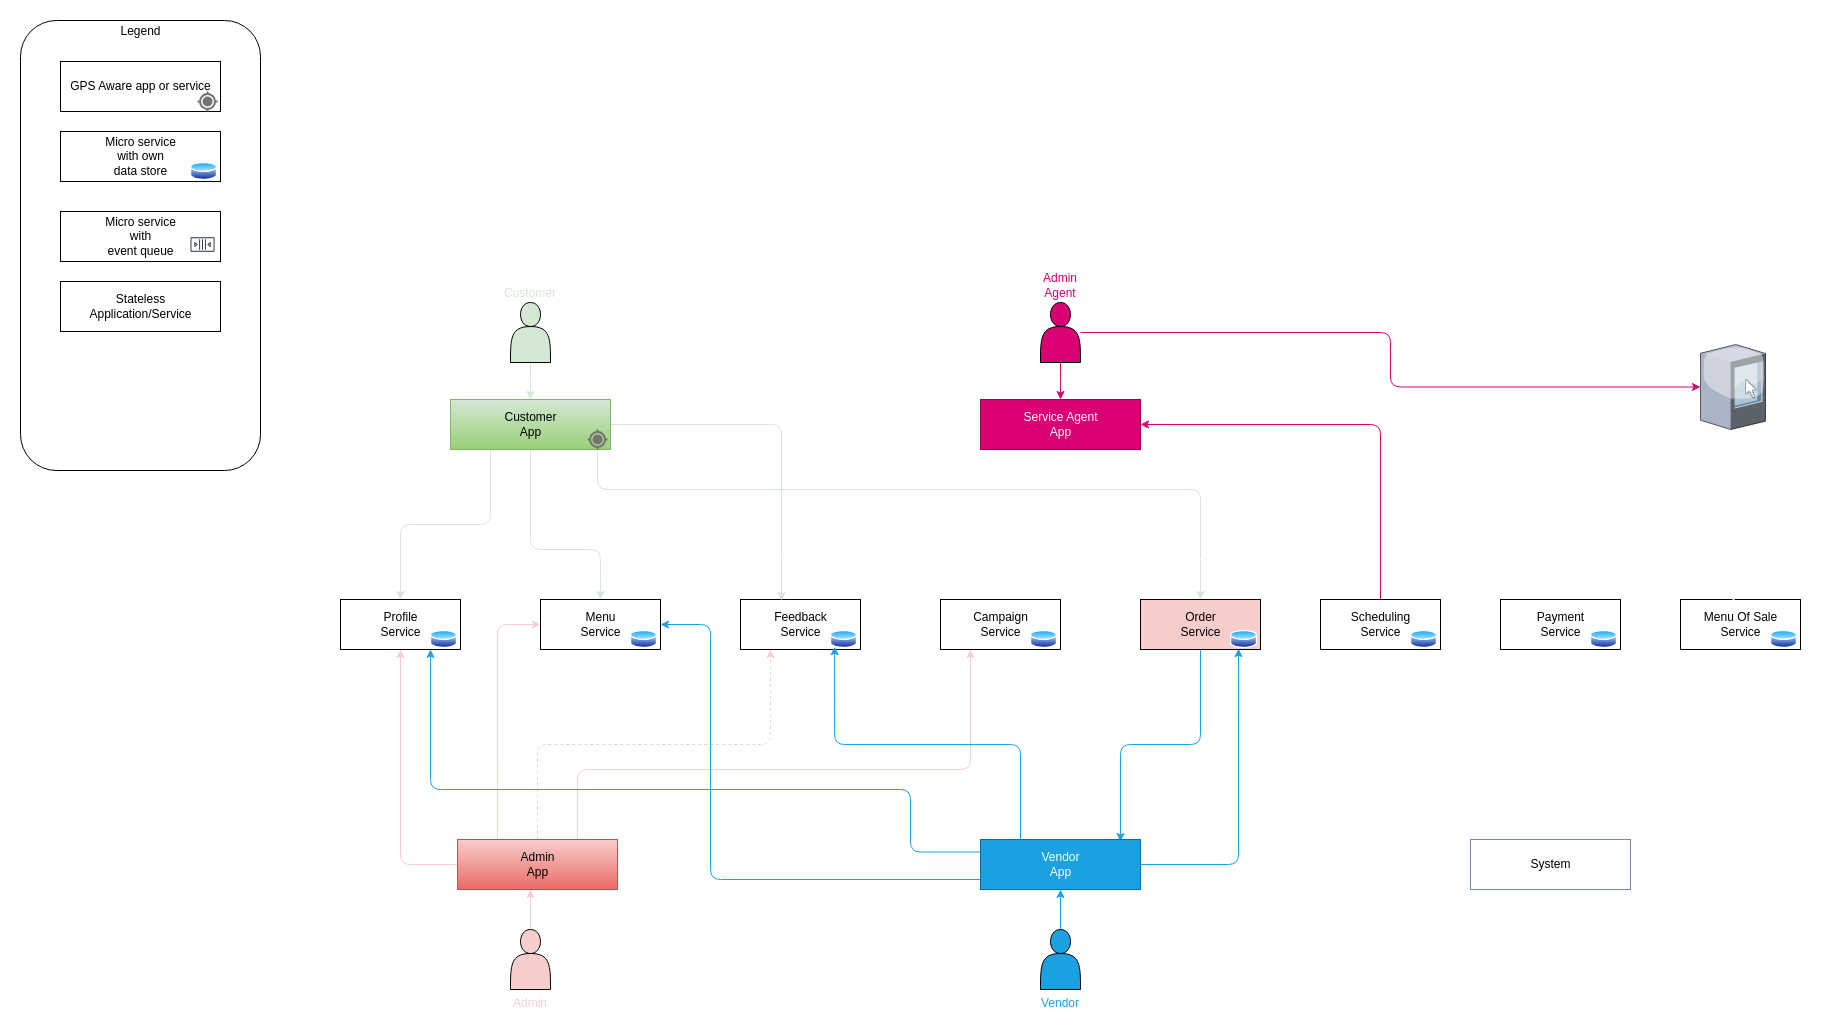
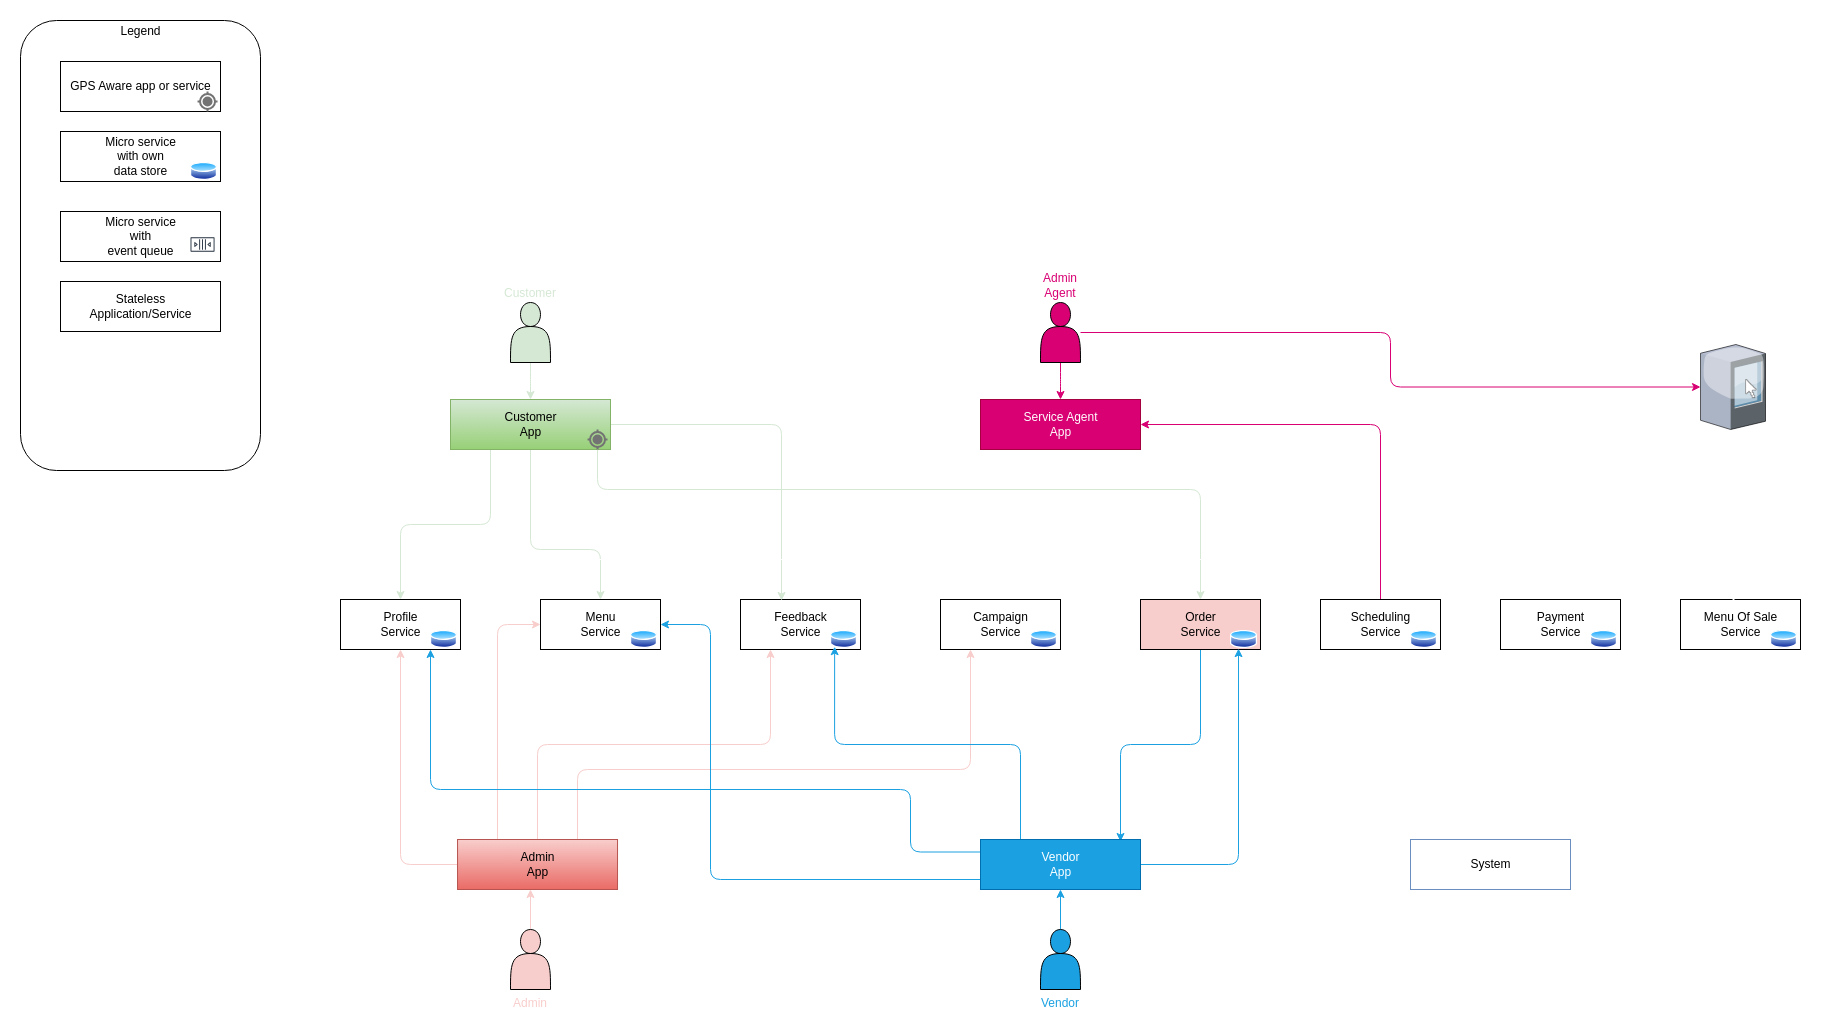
(651, 745) -> (651, 745)
(1551, 865) -> (1491, 865)
